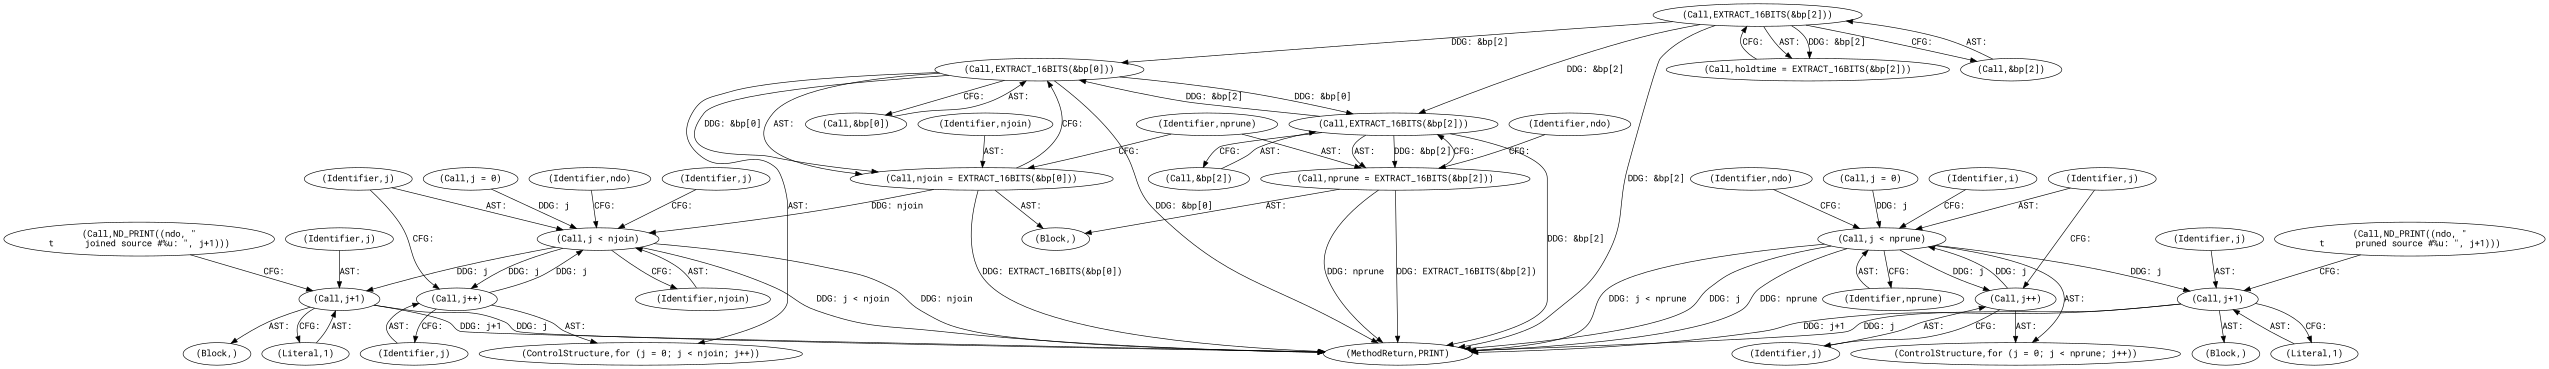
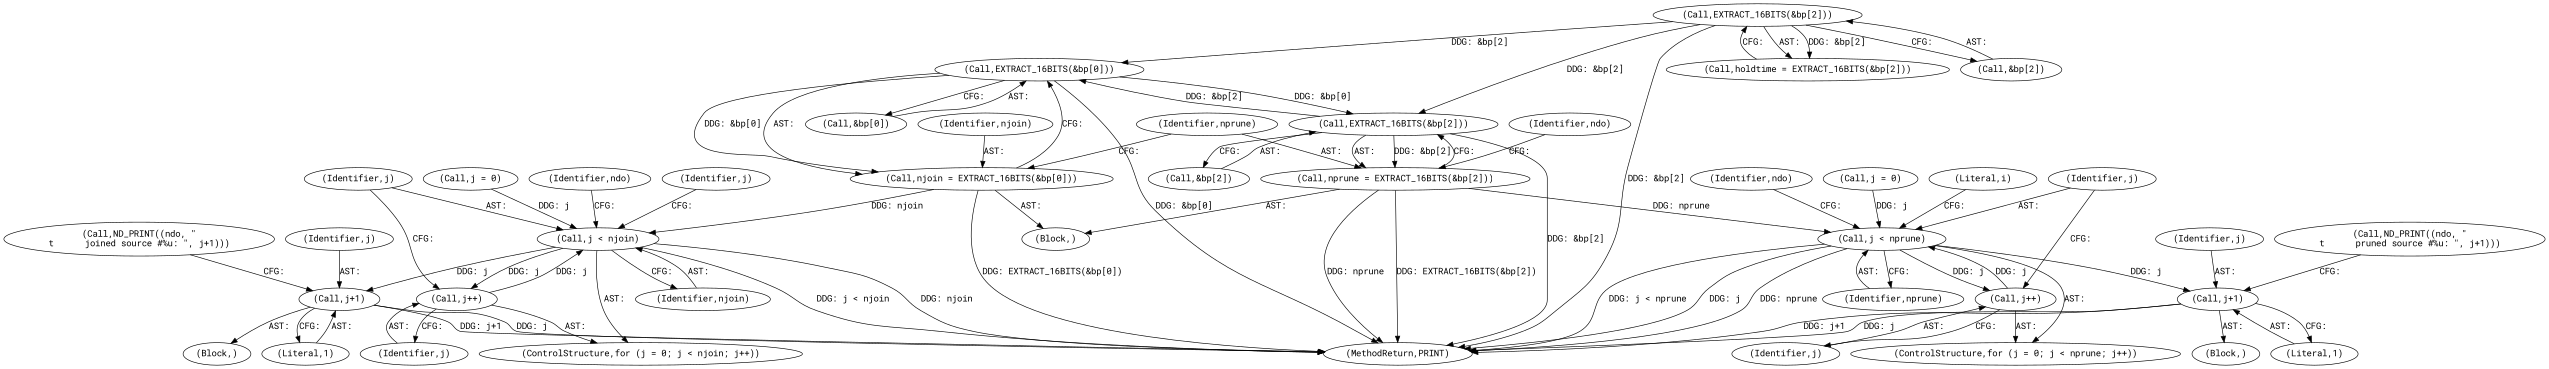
(704, 158) -> (600, 298)
(1983, 179) -> (1983, 179)
none -> (1647, 210)
